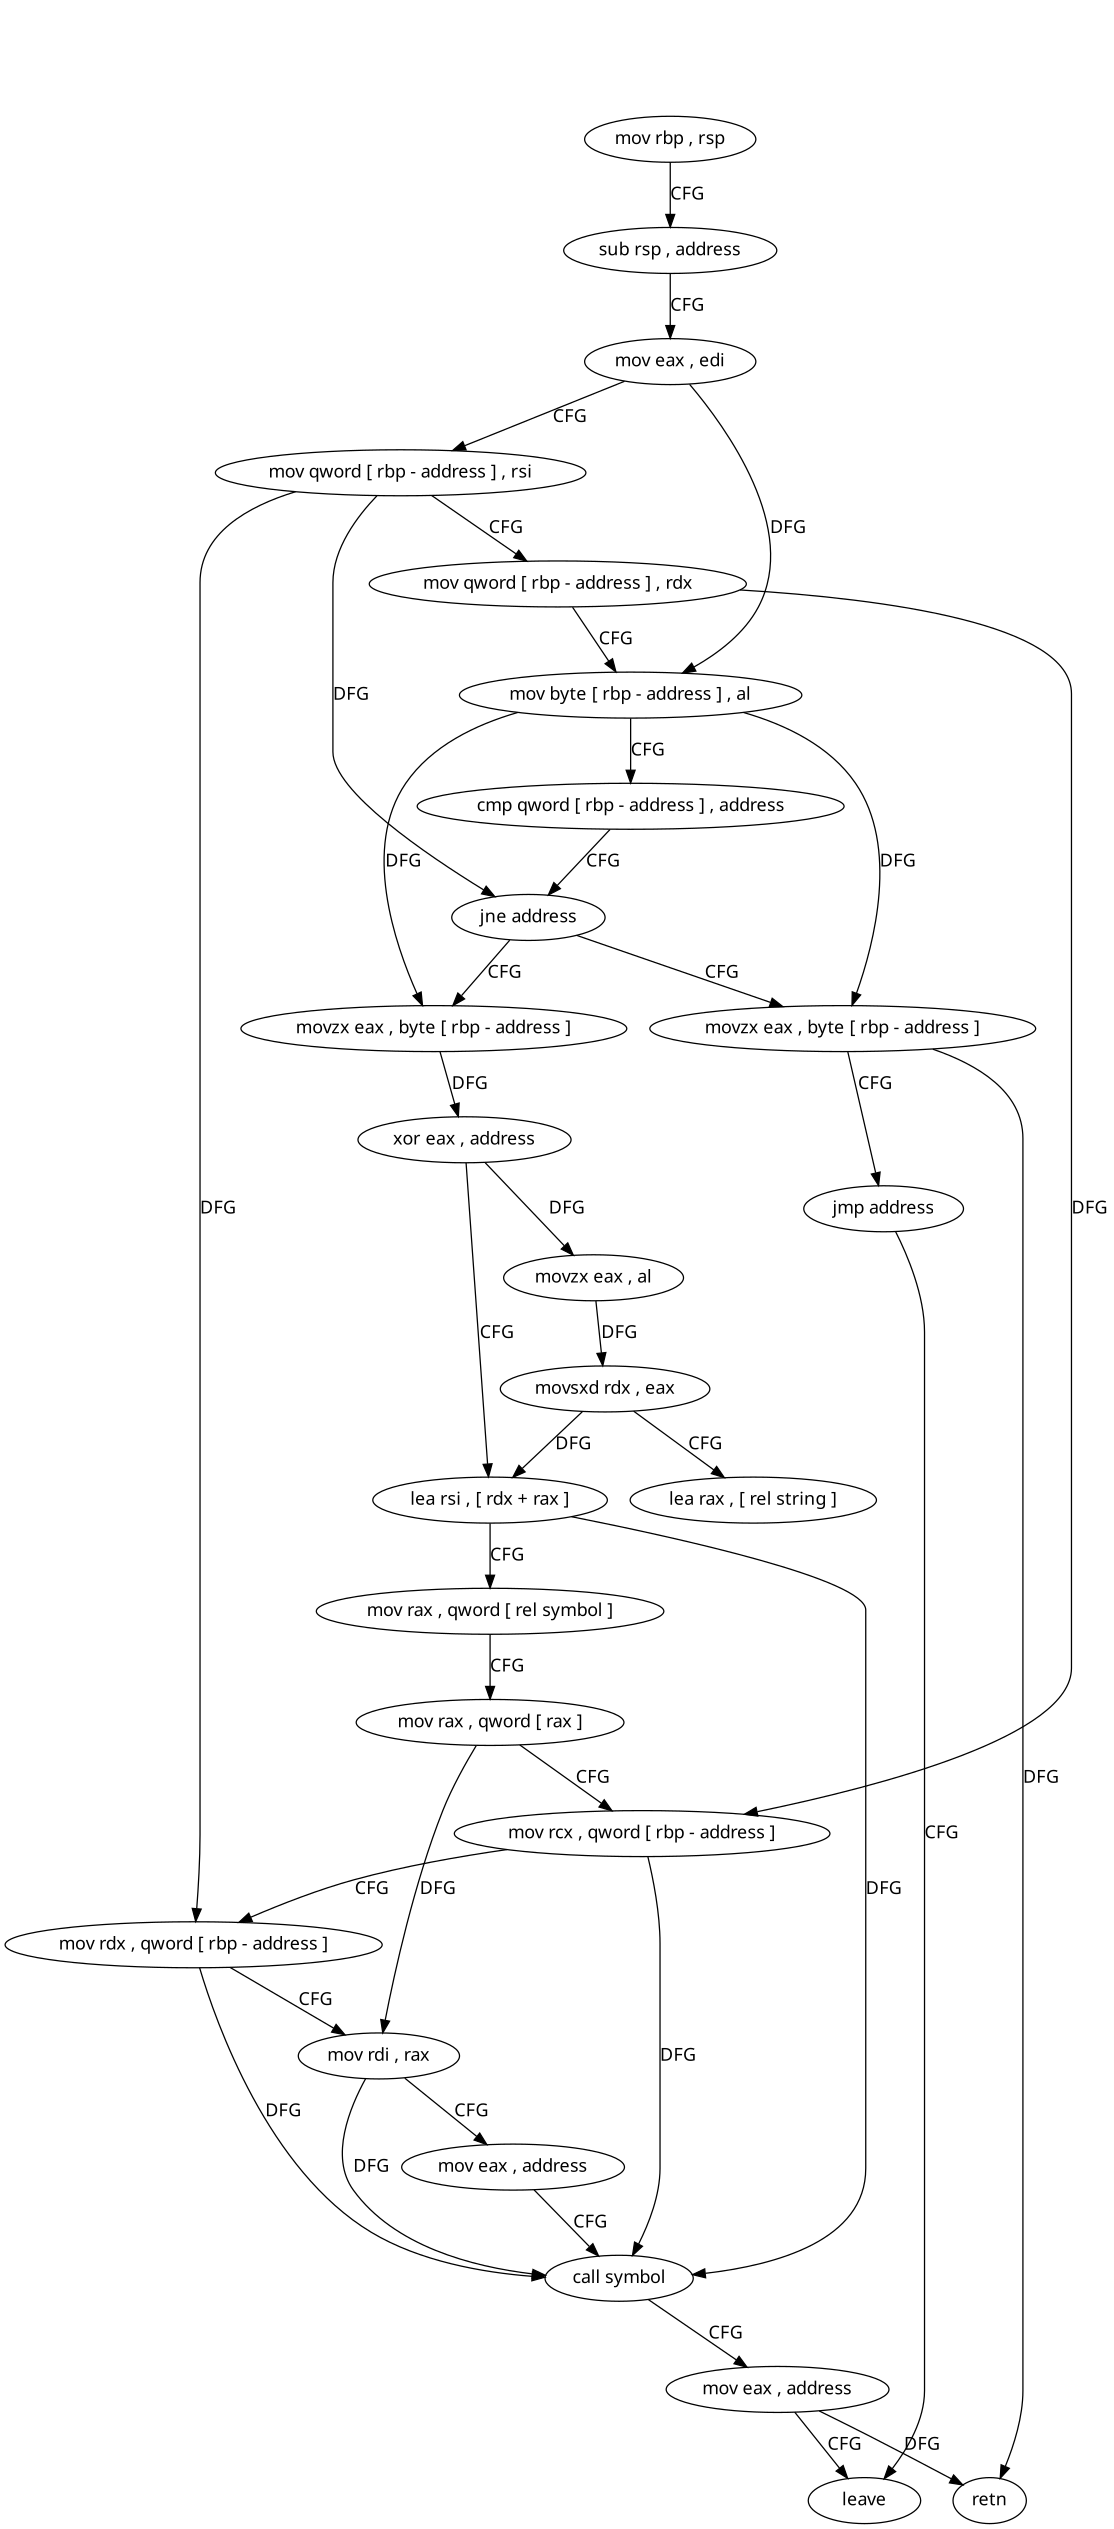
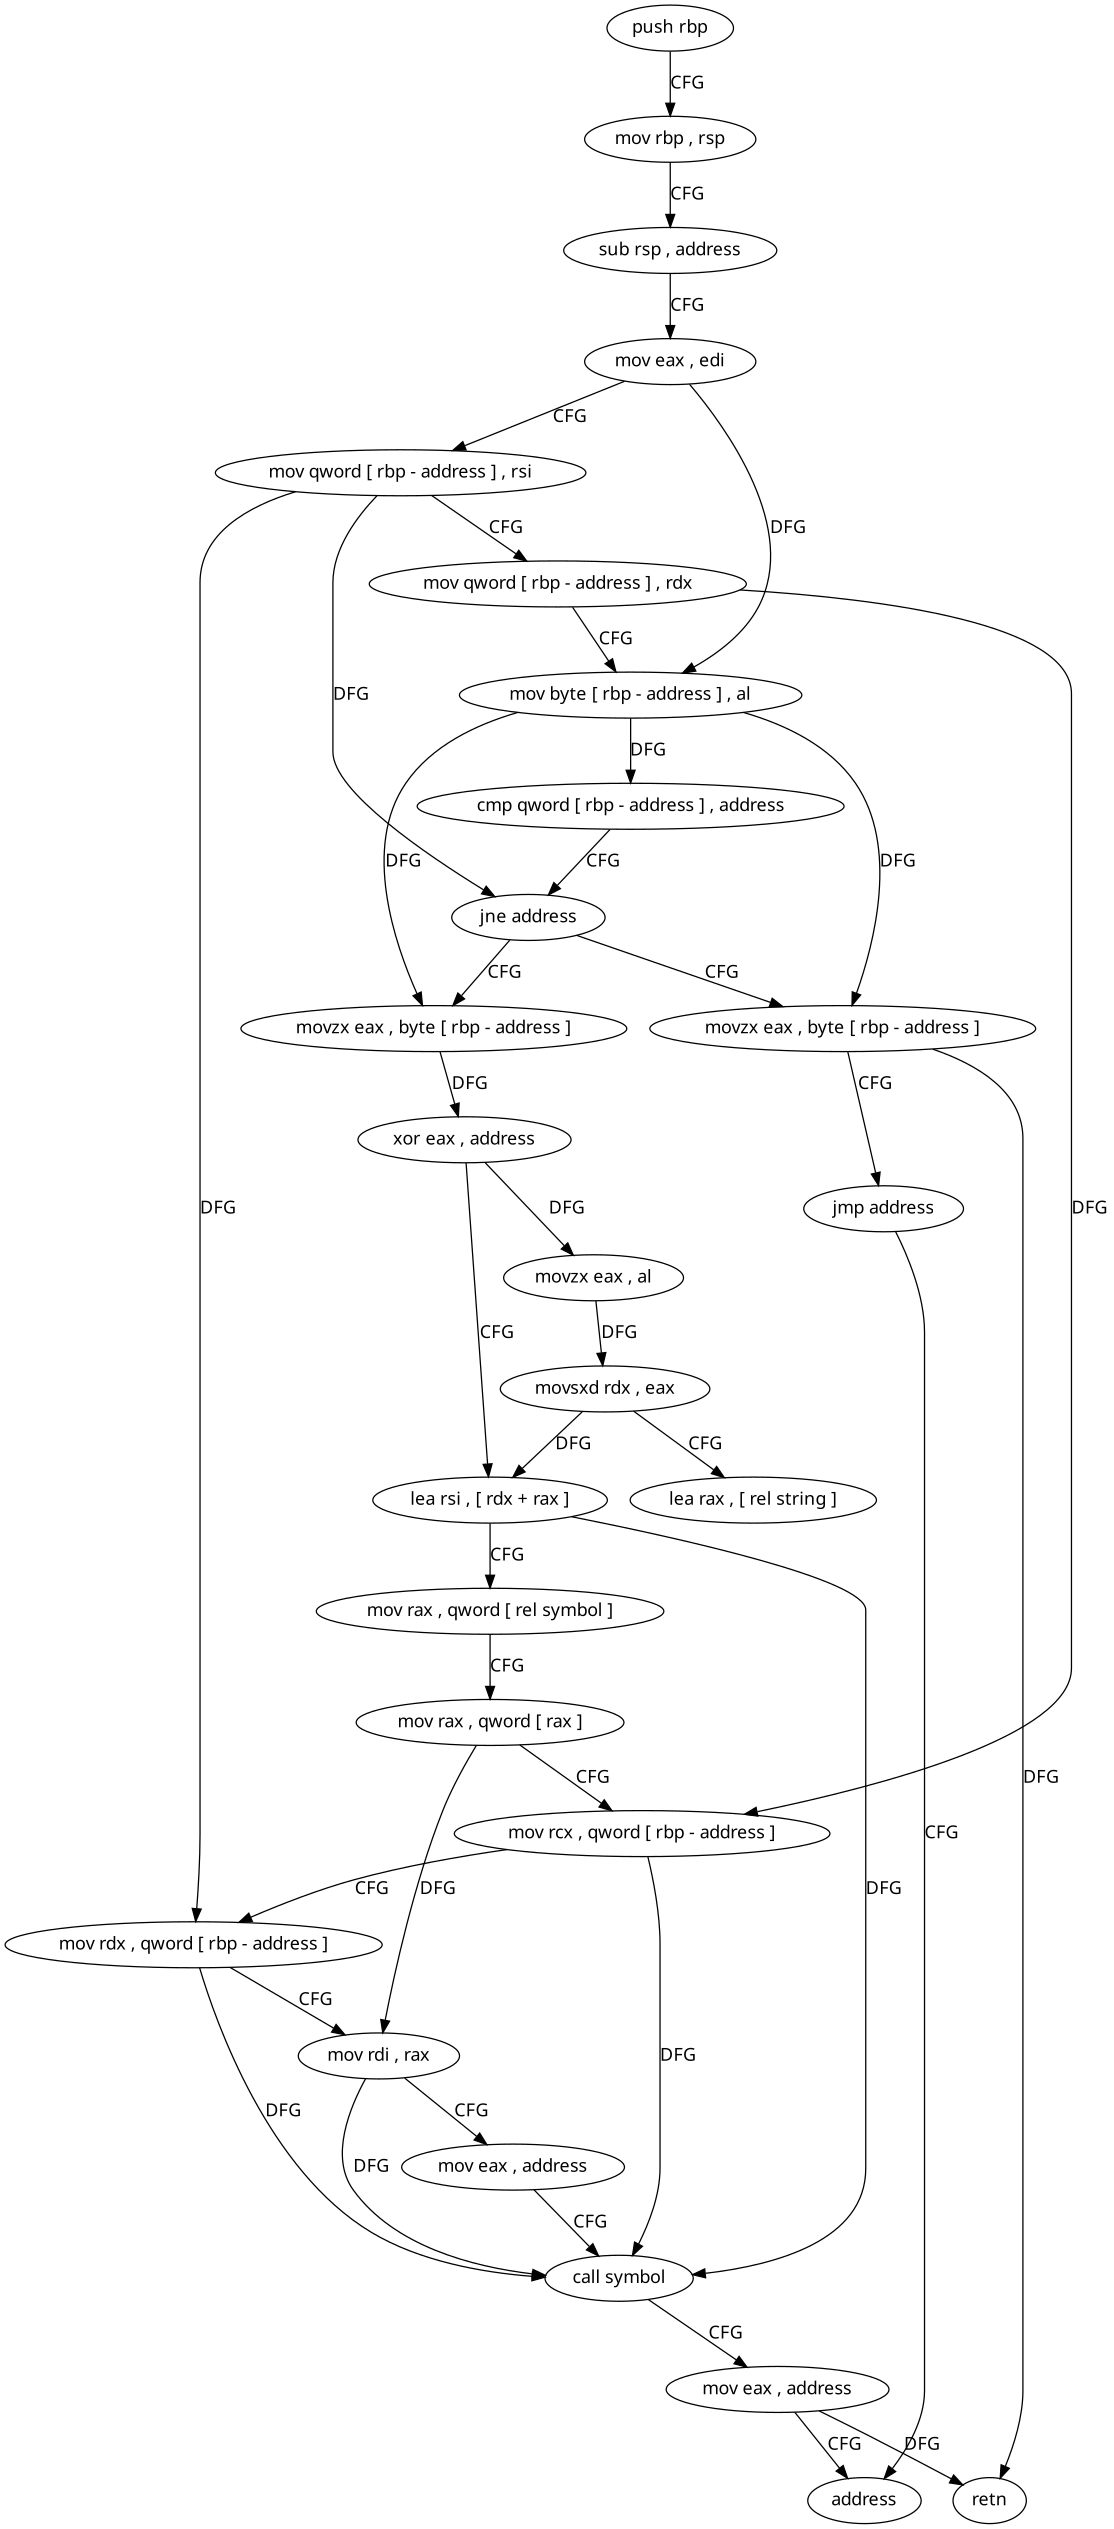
none -> (670, 28)
(649, 751) -> (649, 751)
(864, 2501) -> (864, 2501)
